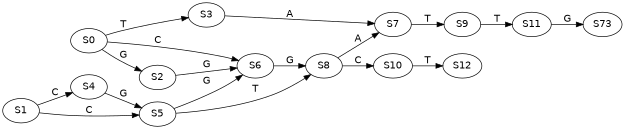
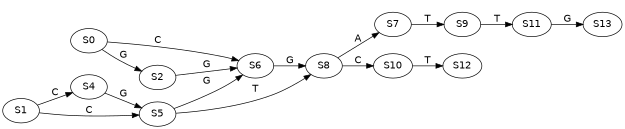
(206, 15) -> none
(603, 24) -> (603, 24)
